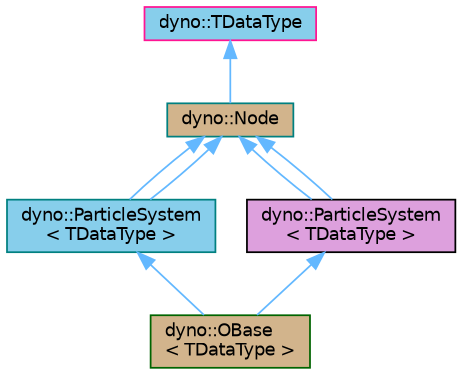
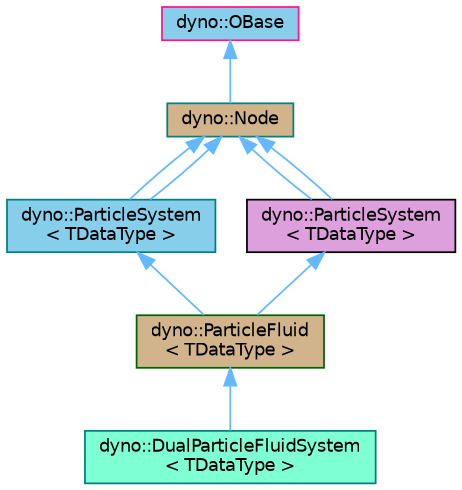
(230, 24) -> (230, 24)
(230, 342) -> (230, 342)
none -> (230, 457)
